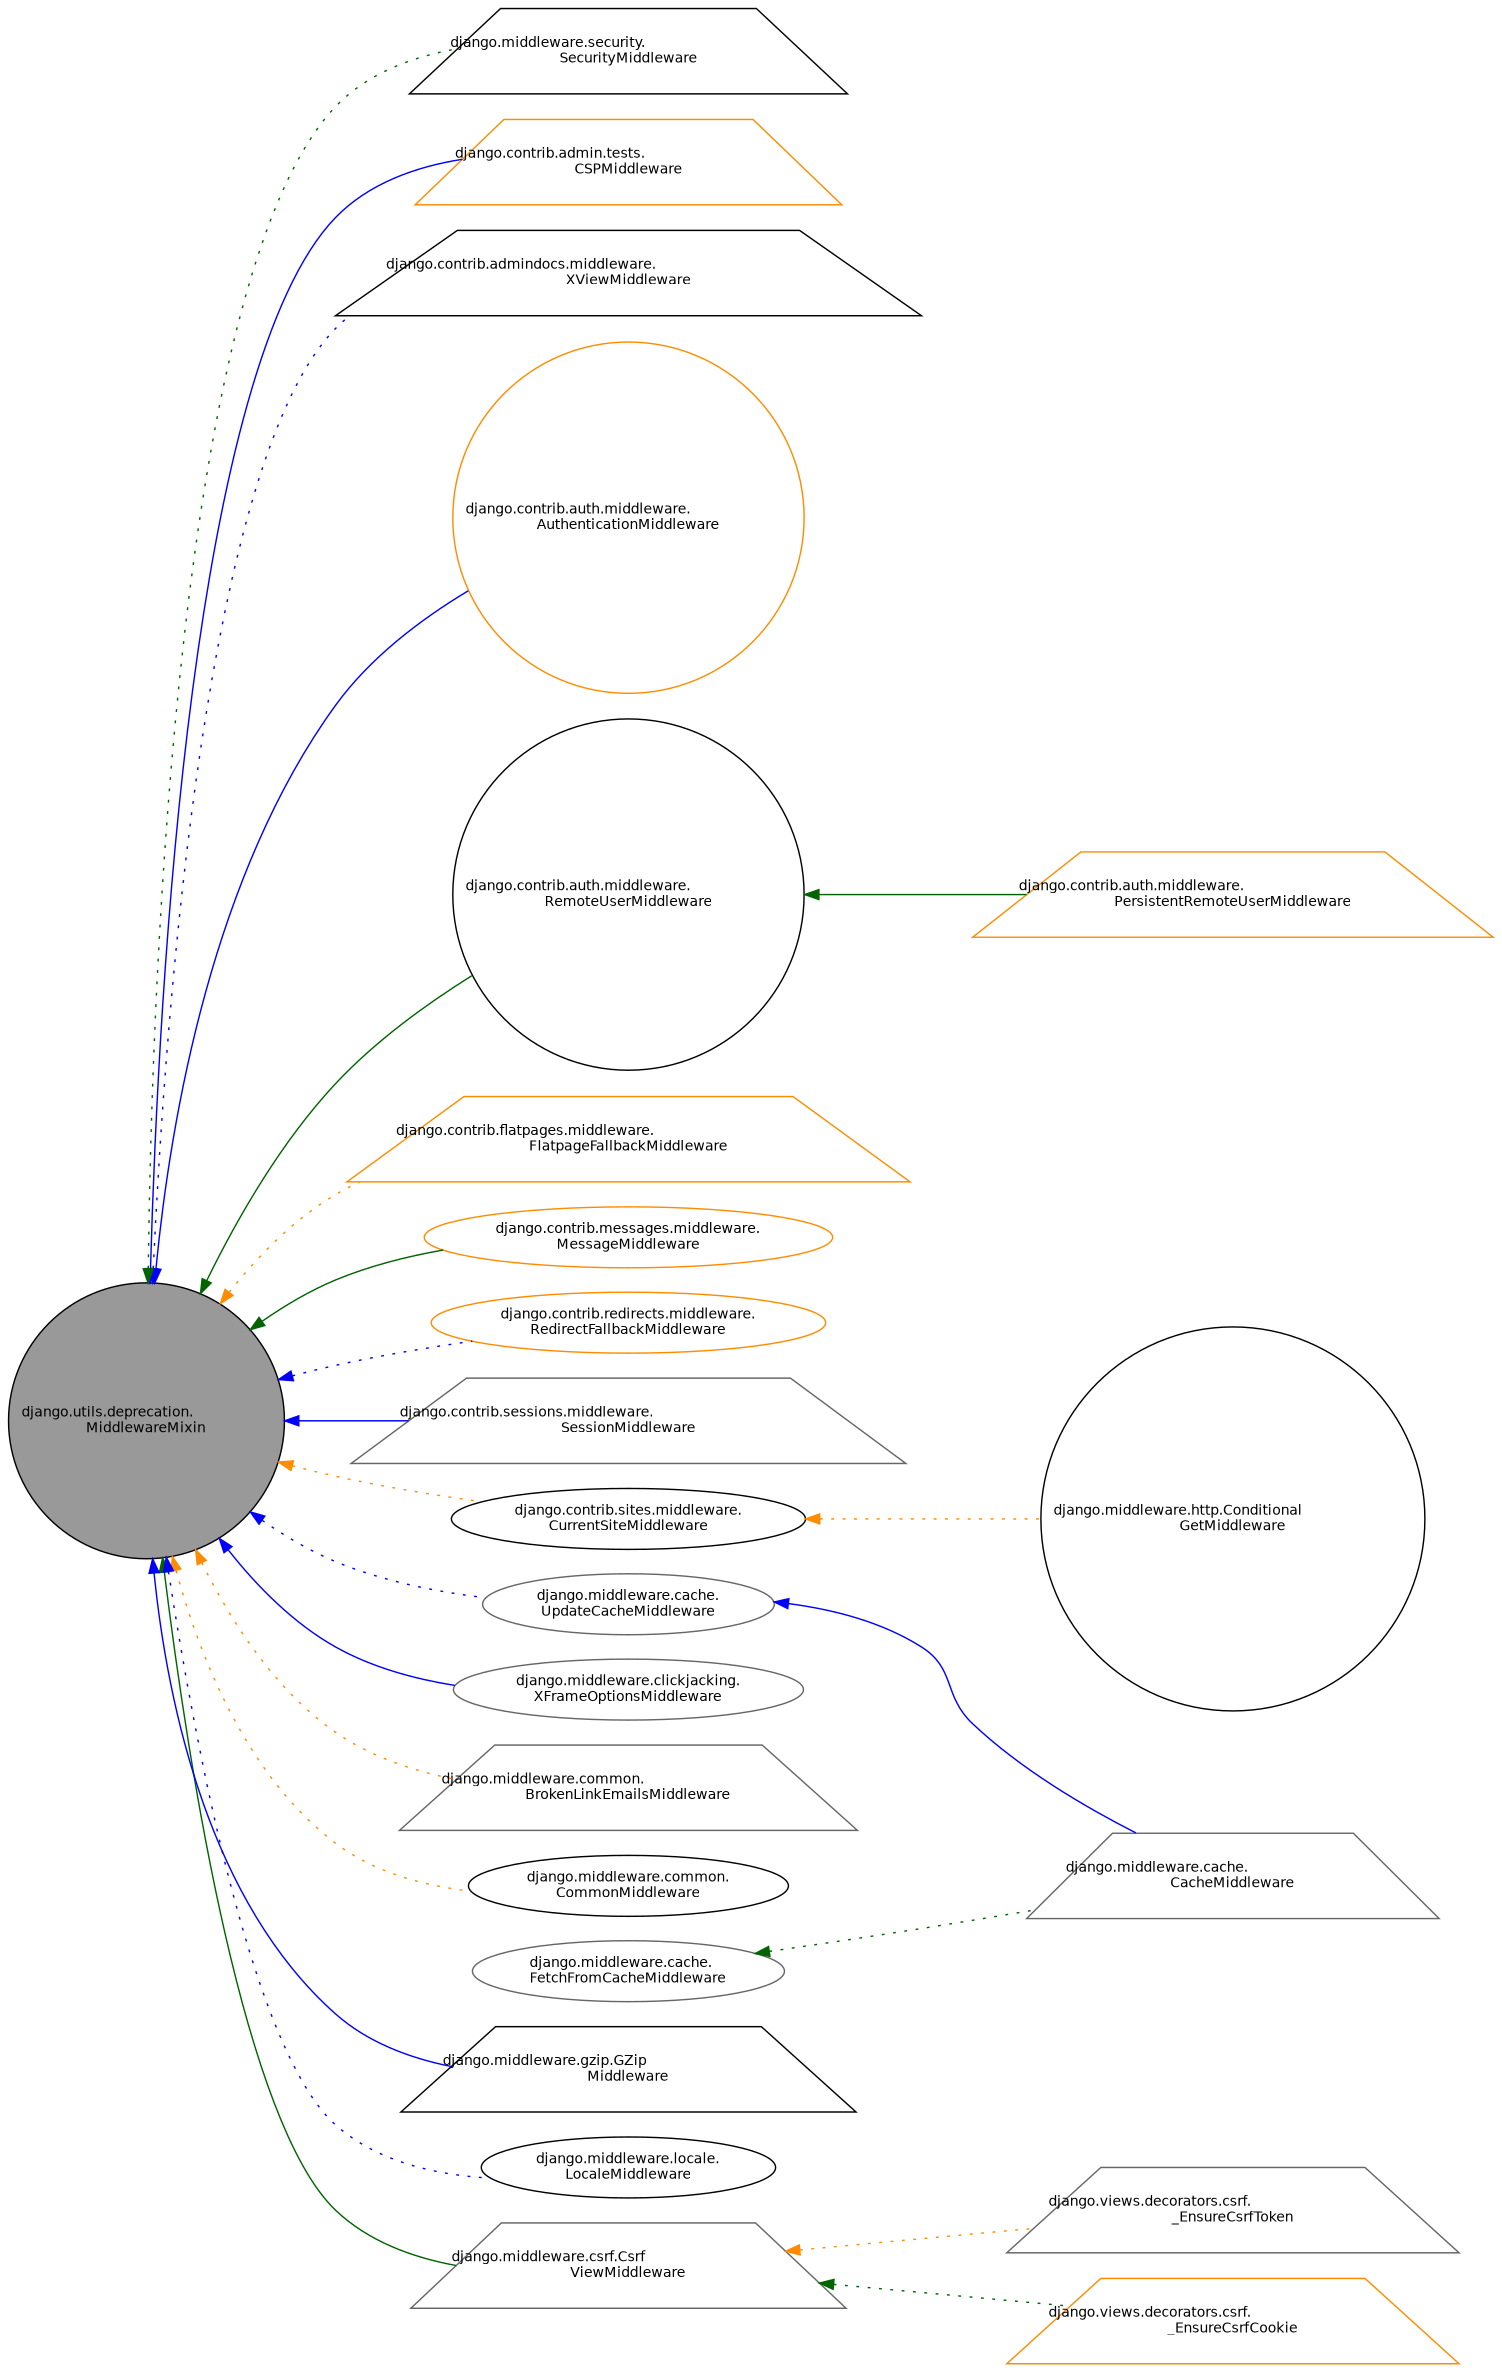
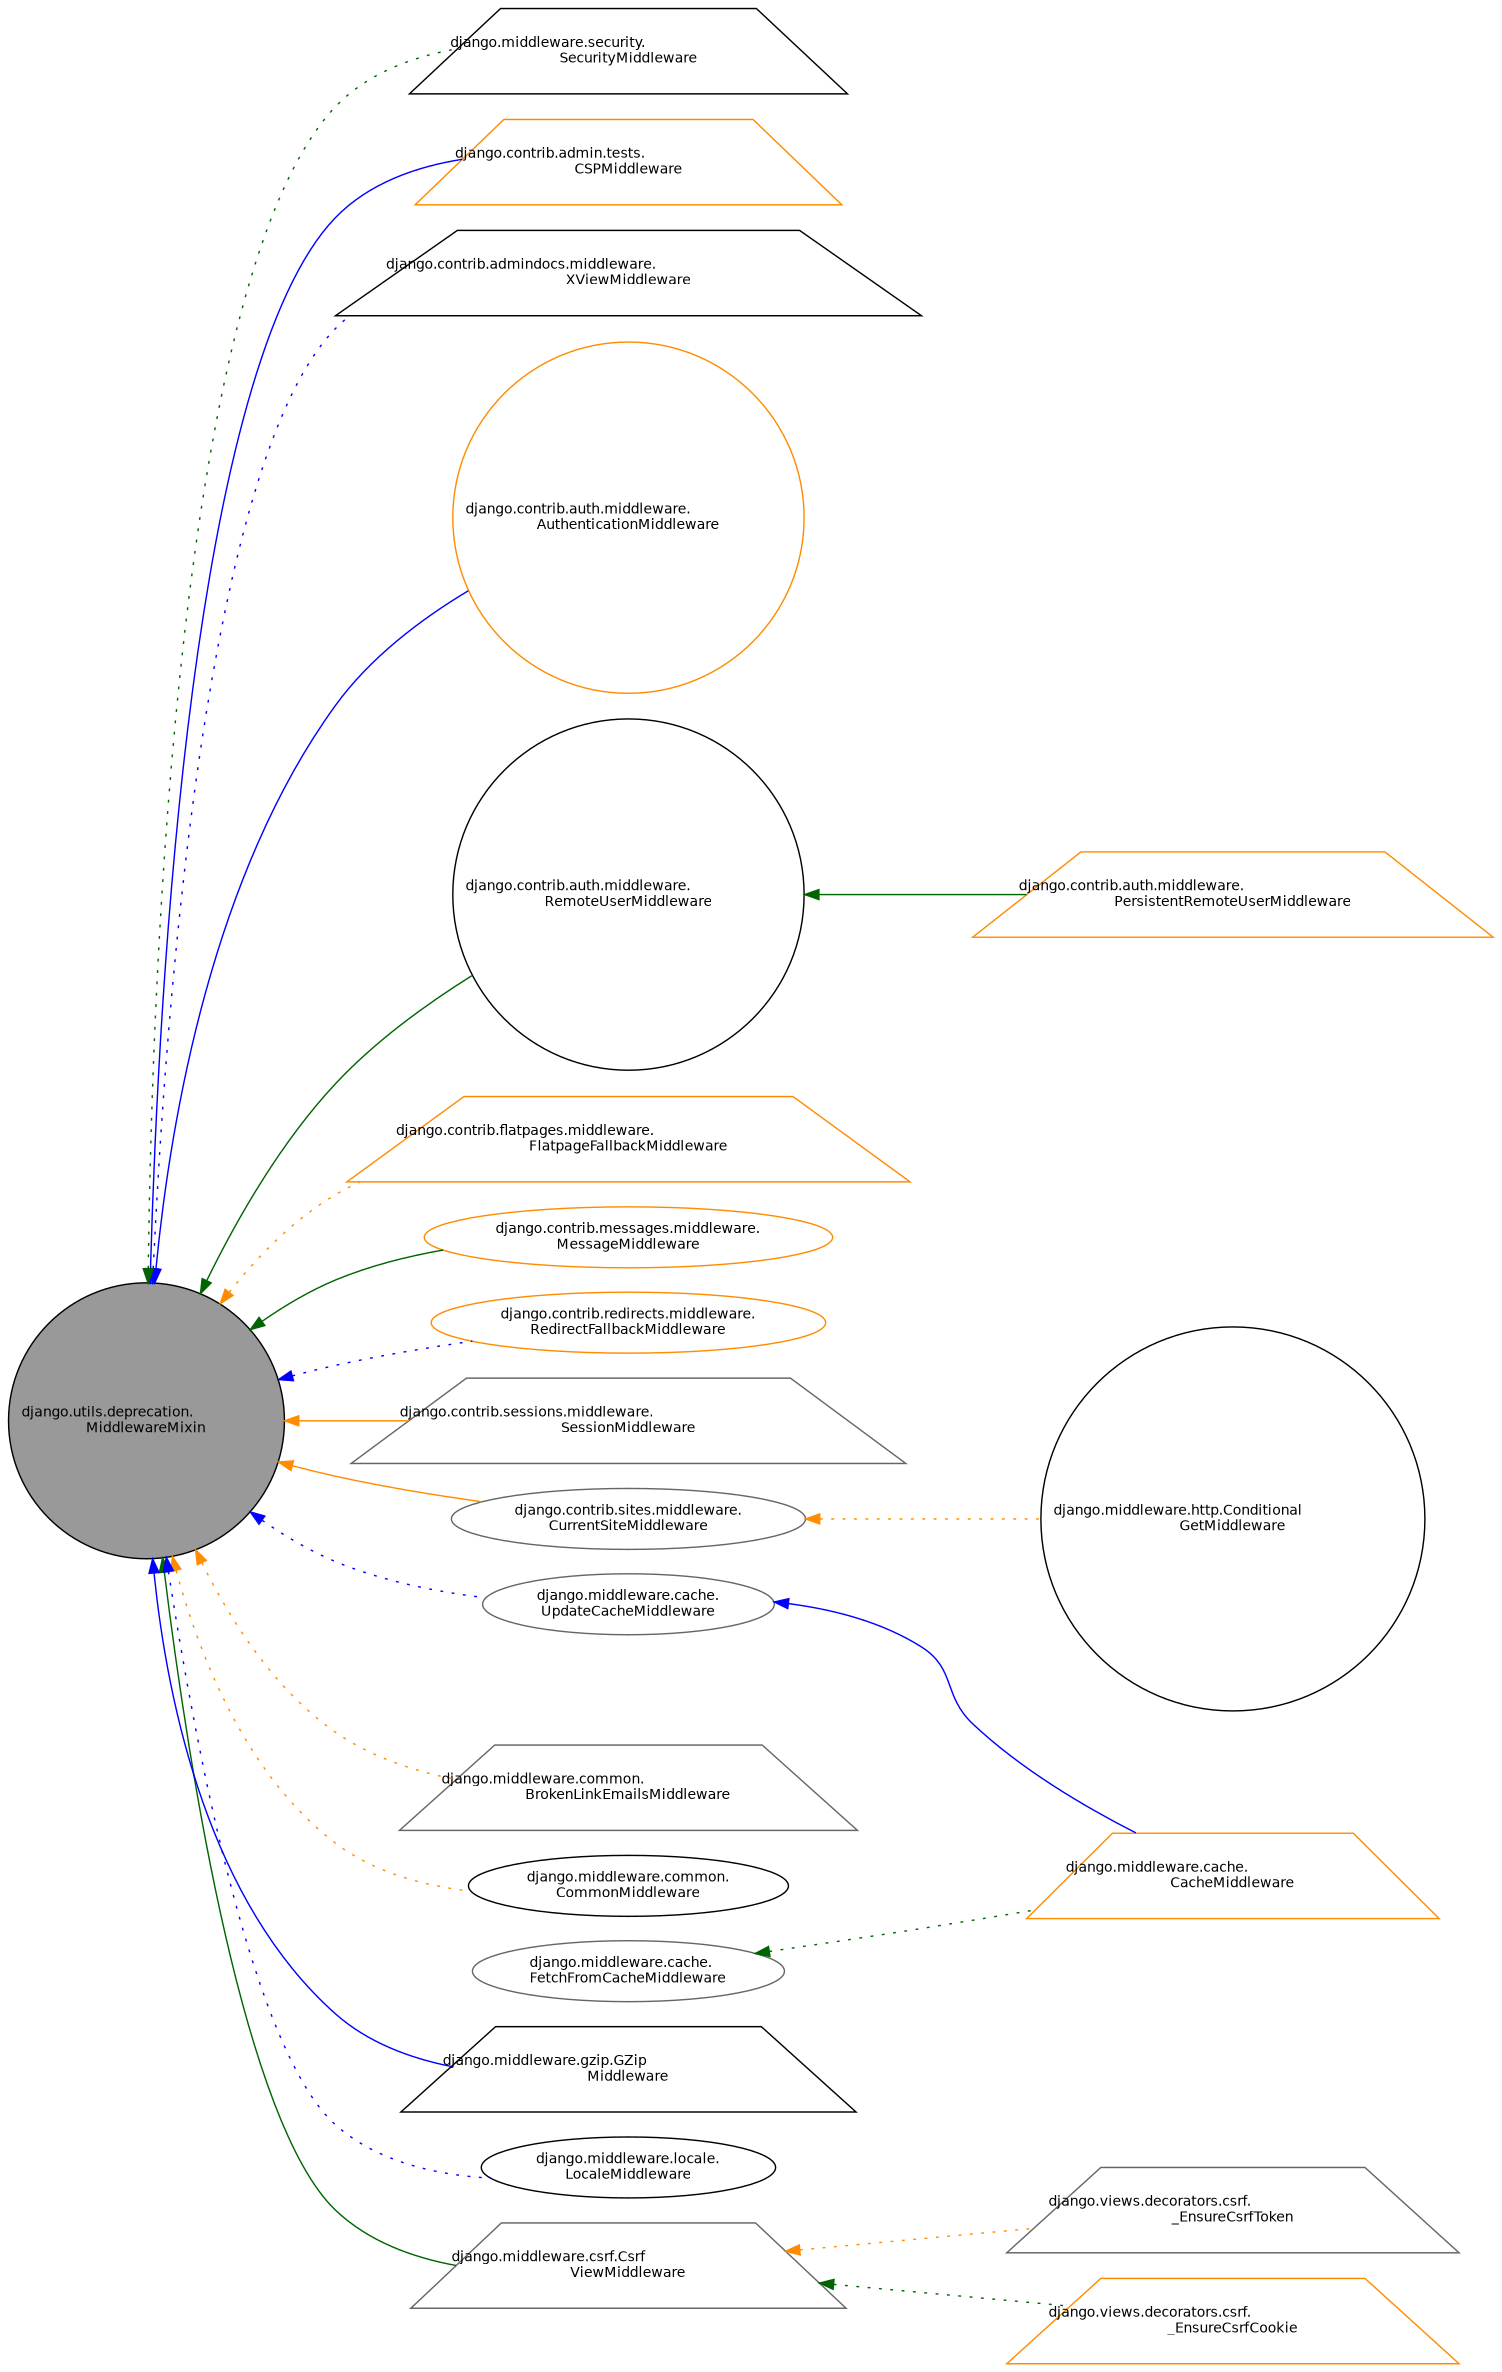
(354, 1421) -> (354, 1421)
(387, 1487) -> (387, 1487)
(628, 1519) -> (628, 1519)
(628, 1690) -> none
(1233, 1876) -> (1233, 1876)
